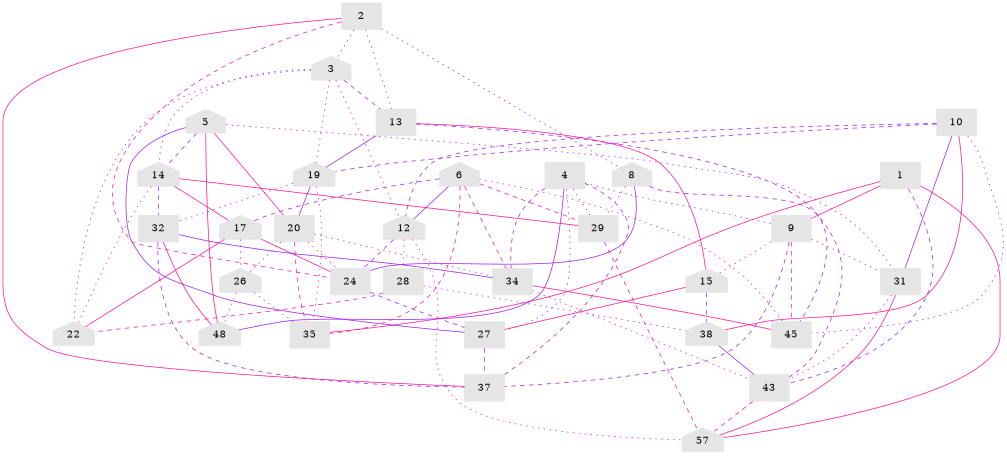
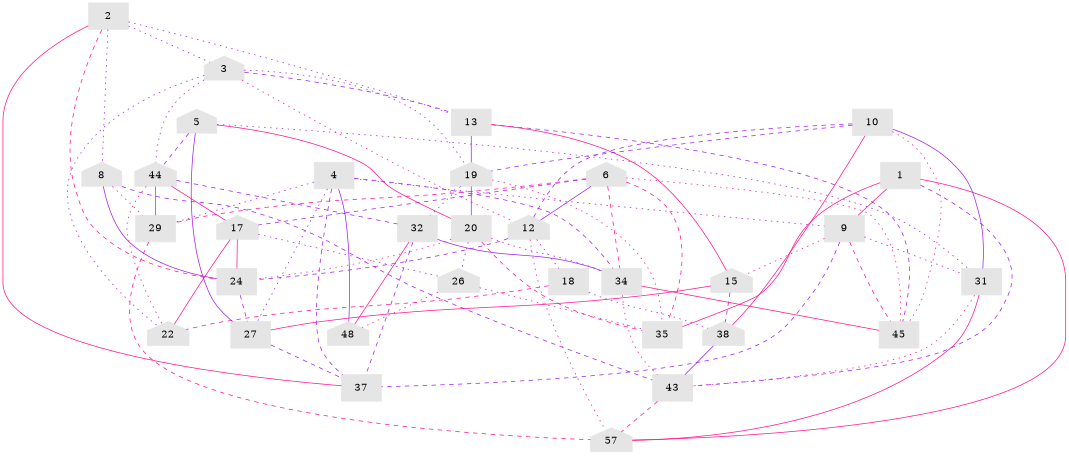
(159, 176) -> (156, 176)
(208, 228) -> none
(403, 282) -> (569, 282)
(980, 297) -> (940, 220)
